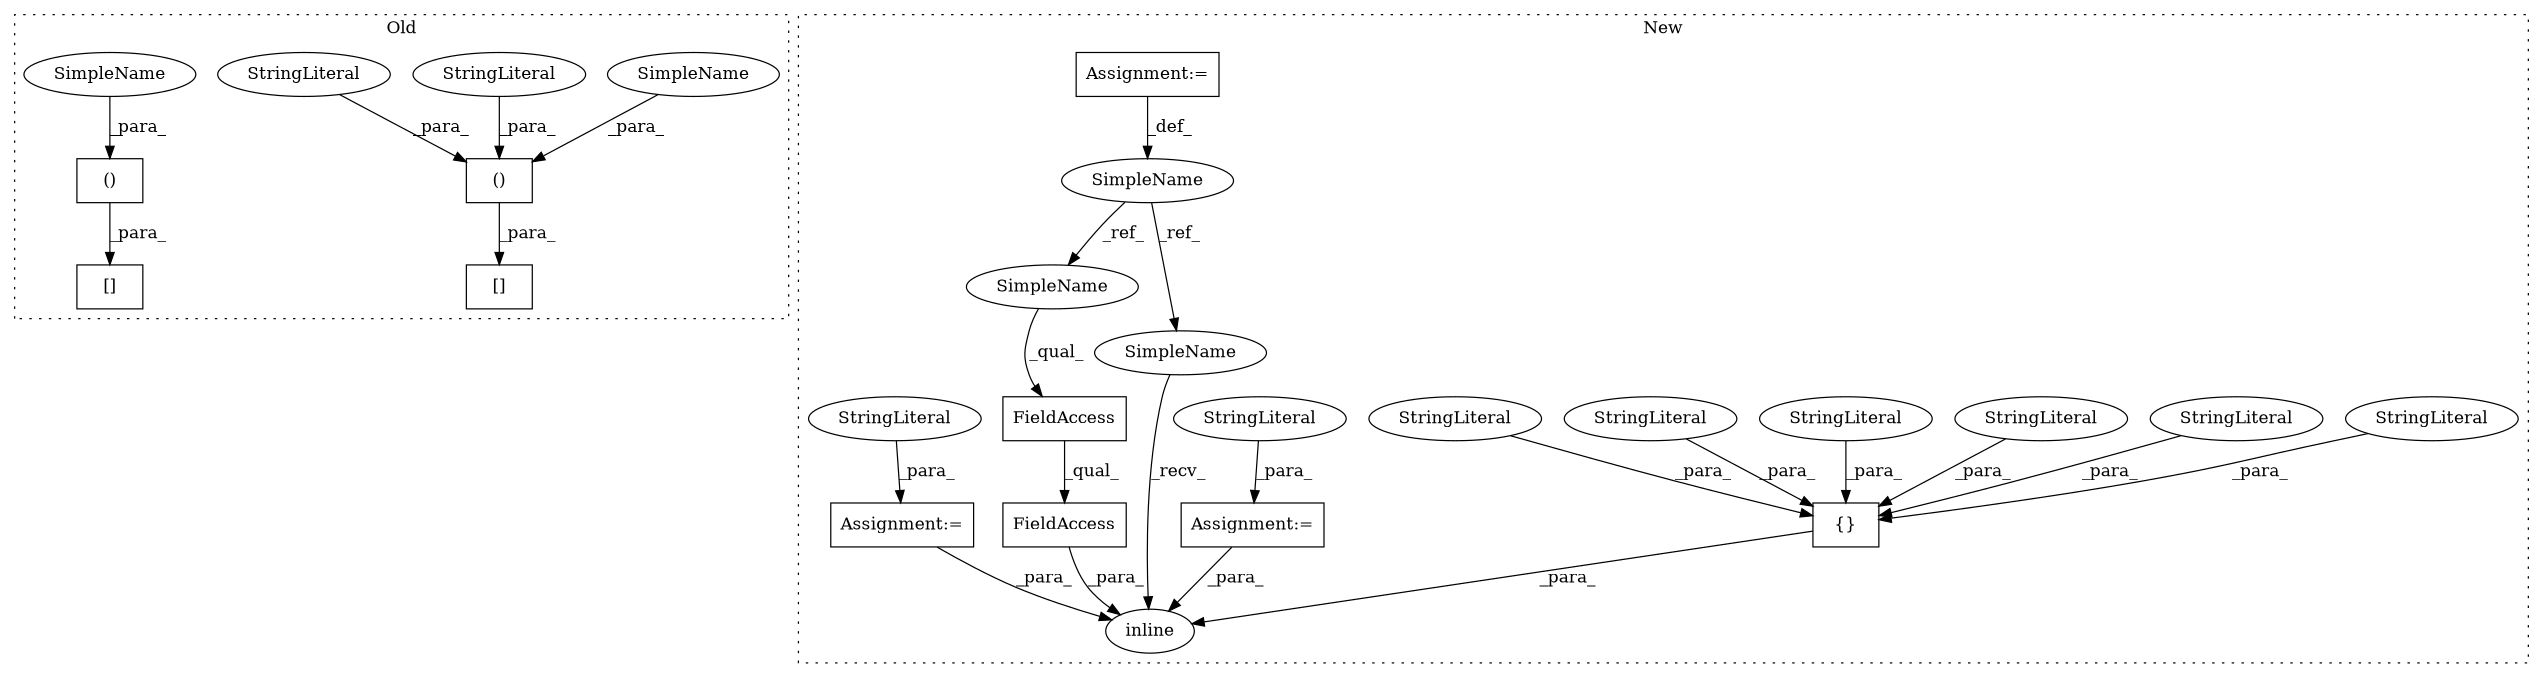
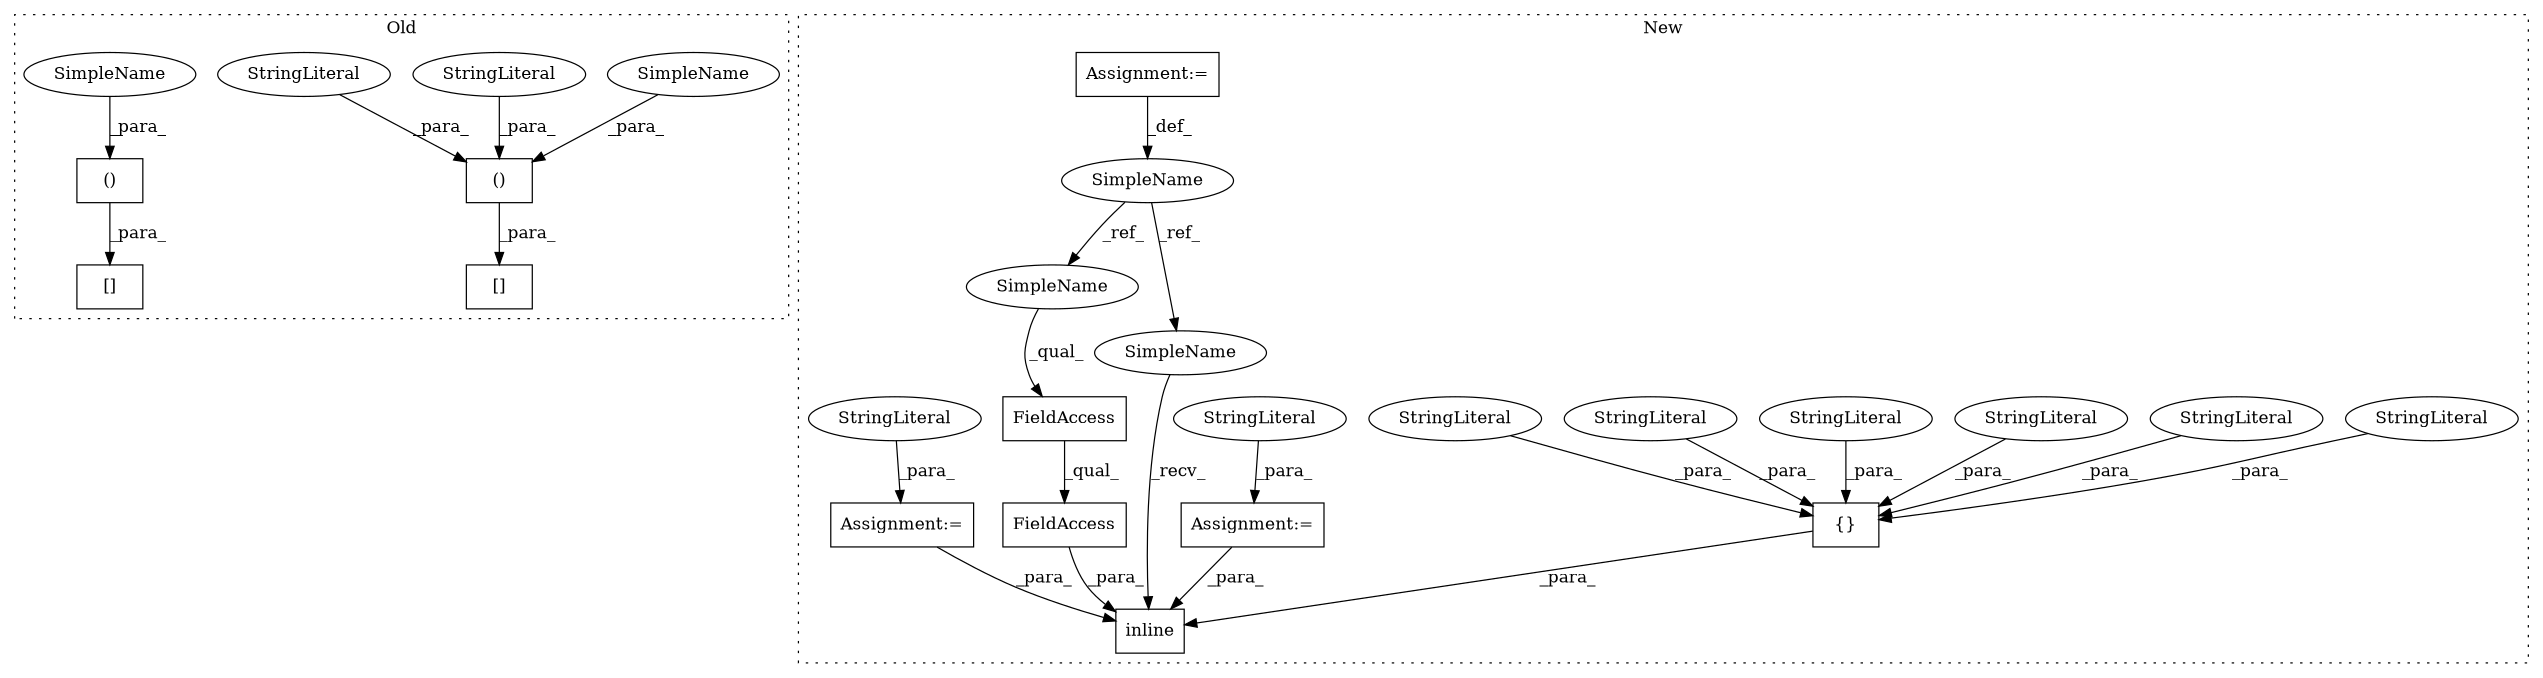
(1150, 631) -> (1150, 631)
